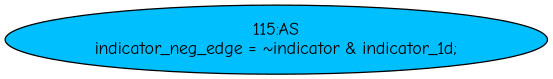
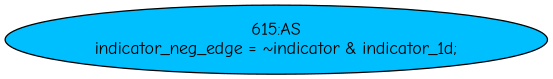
(276, 40) -> (276, 40)
